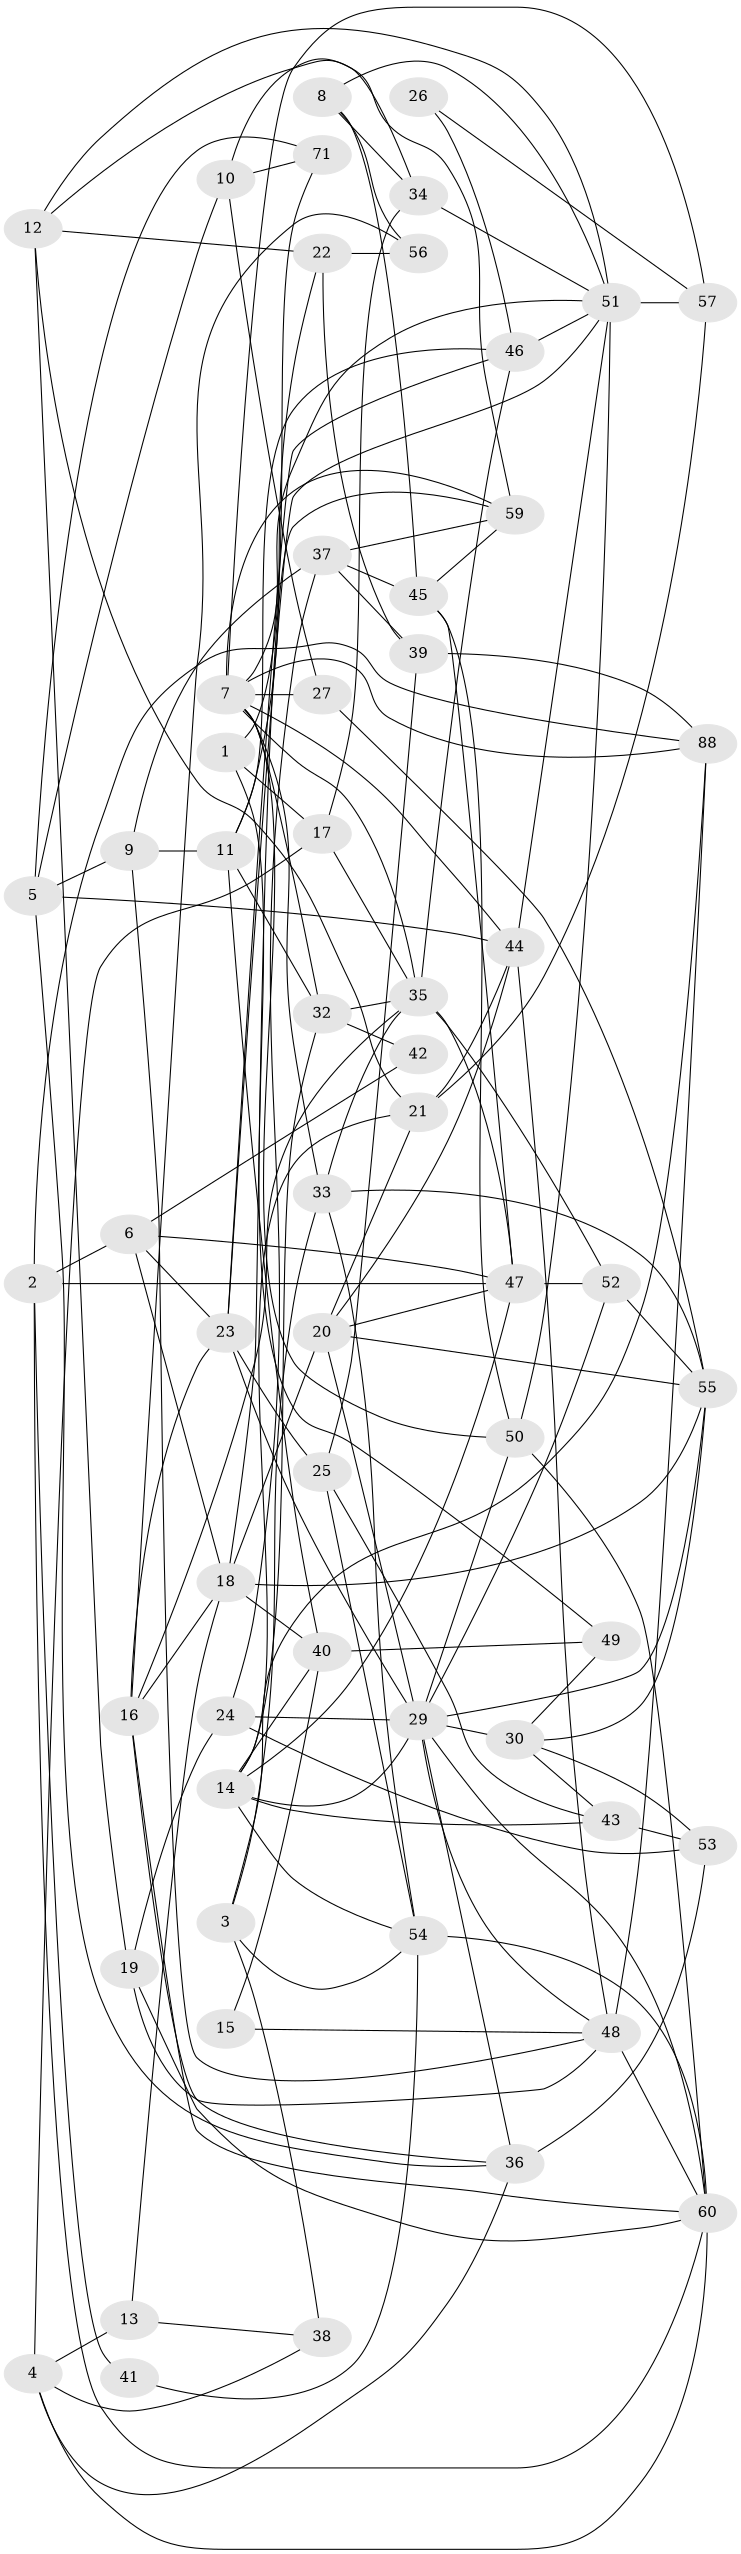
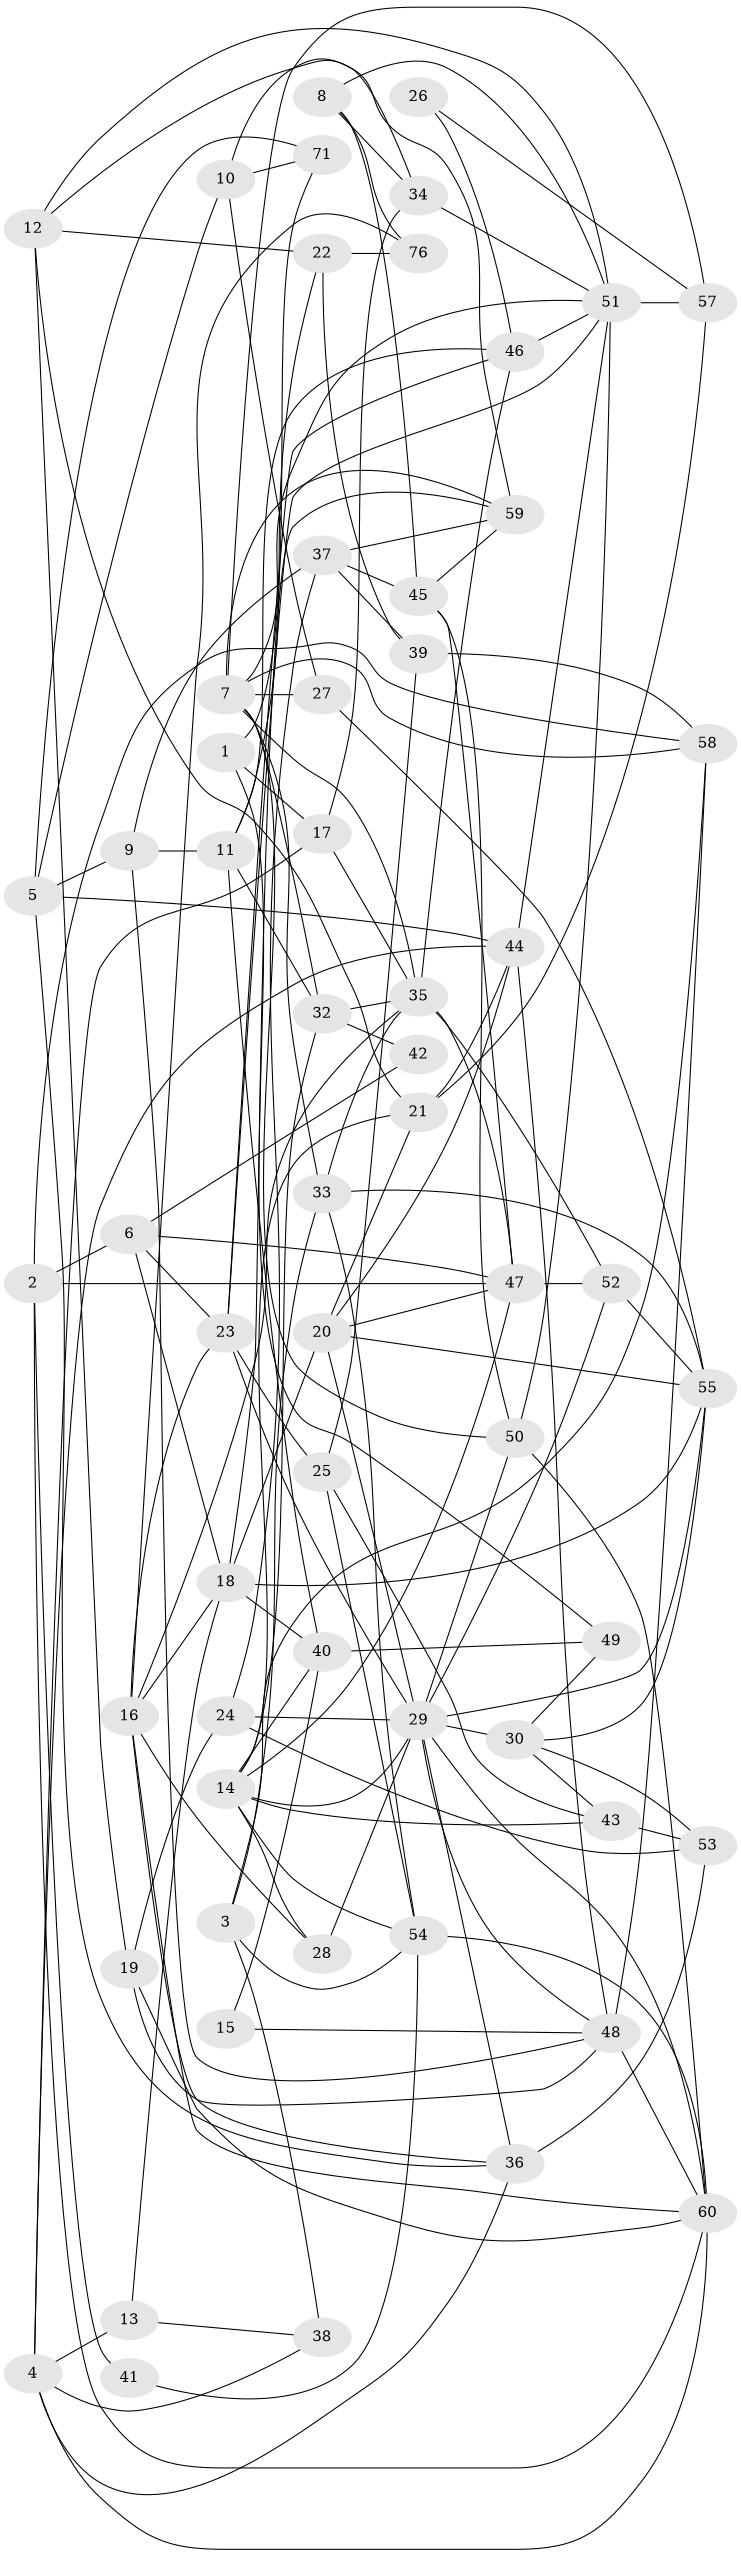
(419, 253) -> (419, 253)
(708, 744) -> (708, 744)
(390, 802) -> (72, 1405)
none -> (322, 1954)
